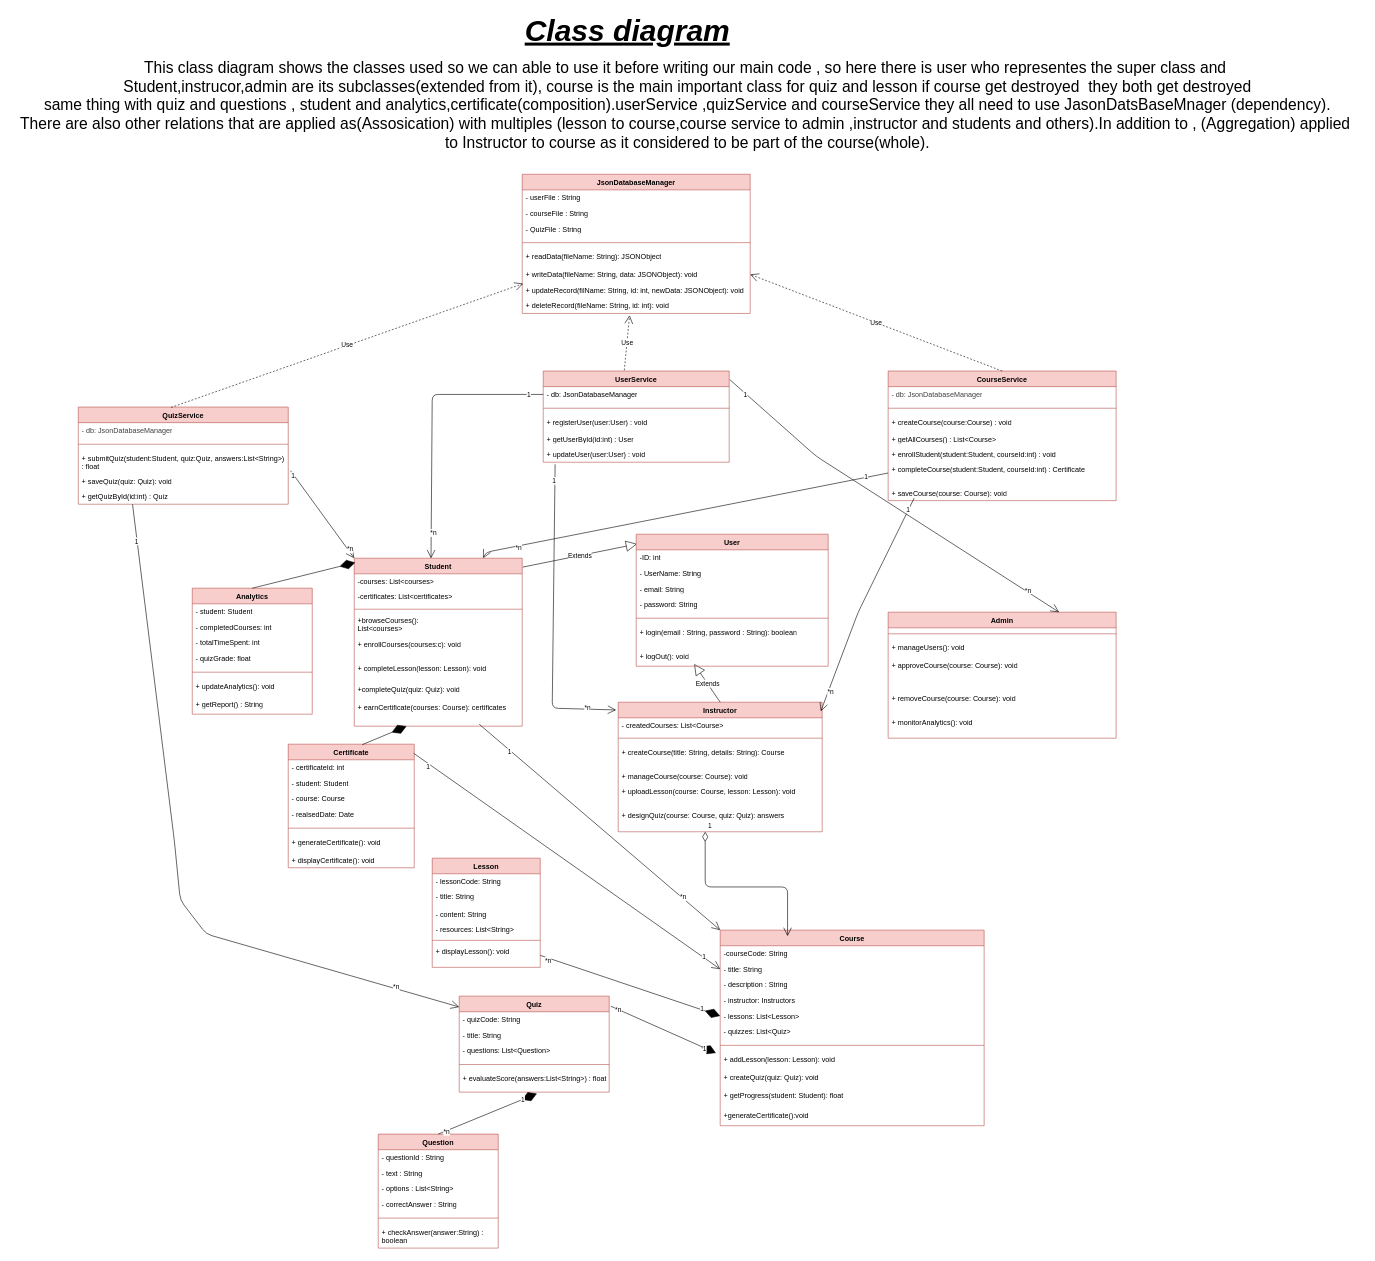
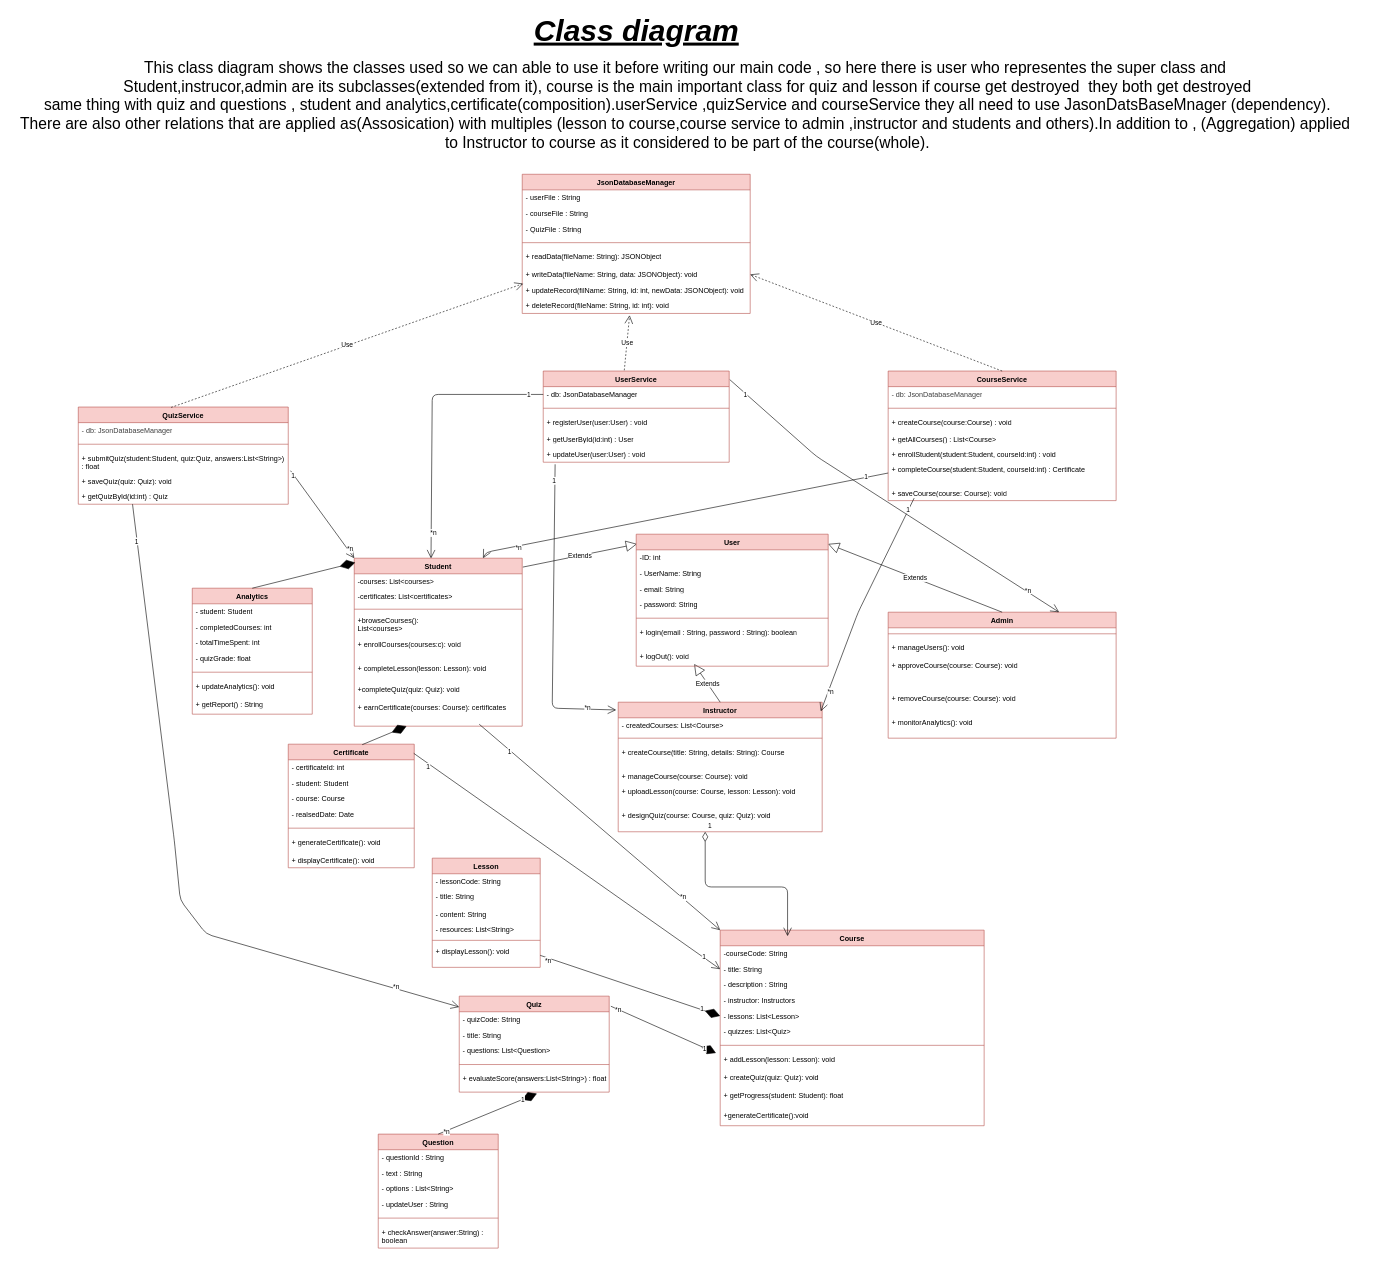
(627, 30) -> (636, 30)
none -> (920, 580)
(709, 816) -> (702, 816)
(426, 1205) -> (420, 1205)
